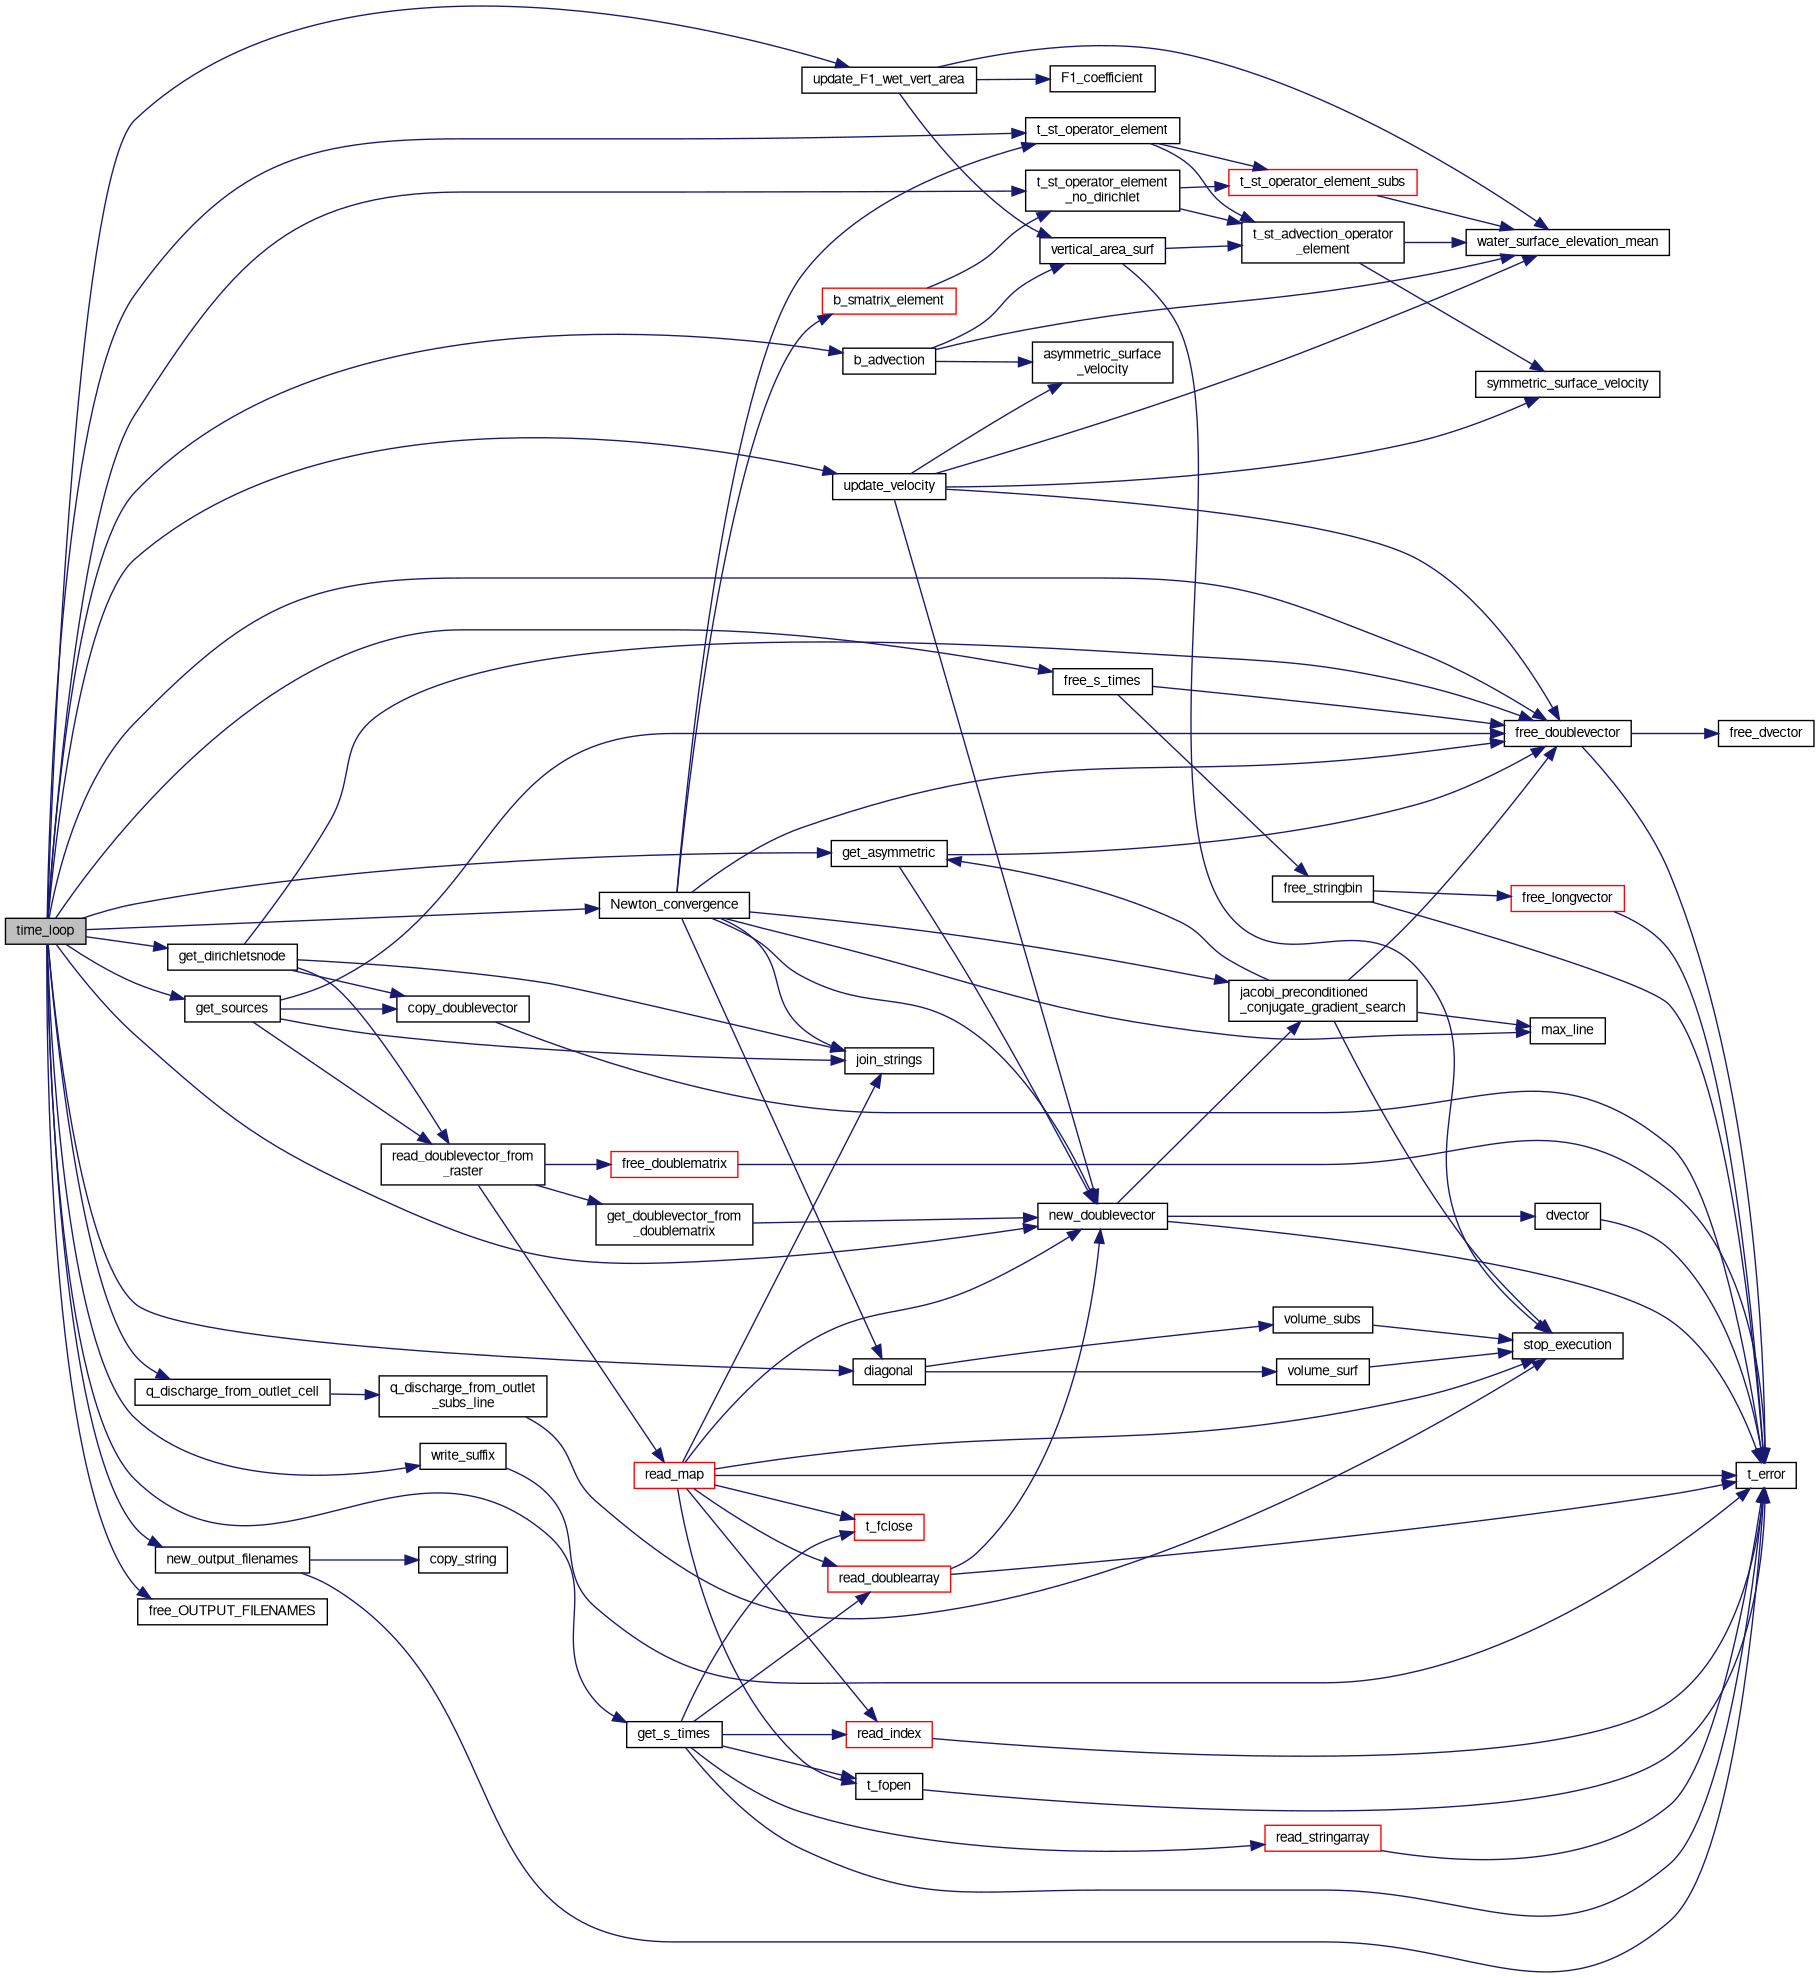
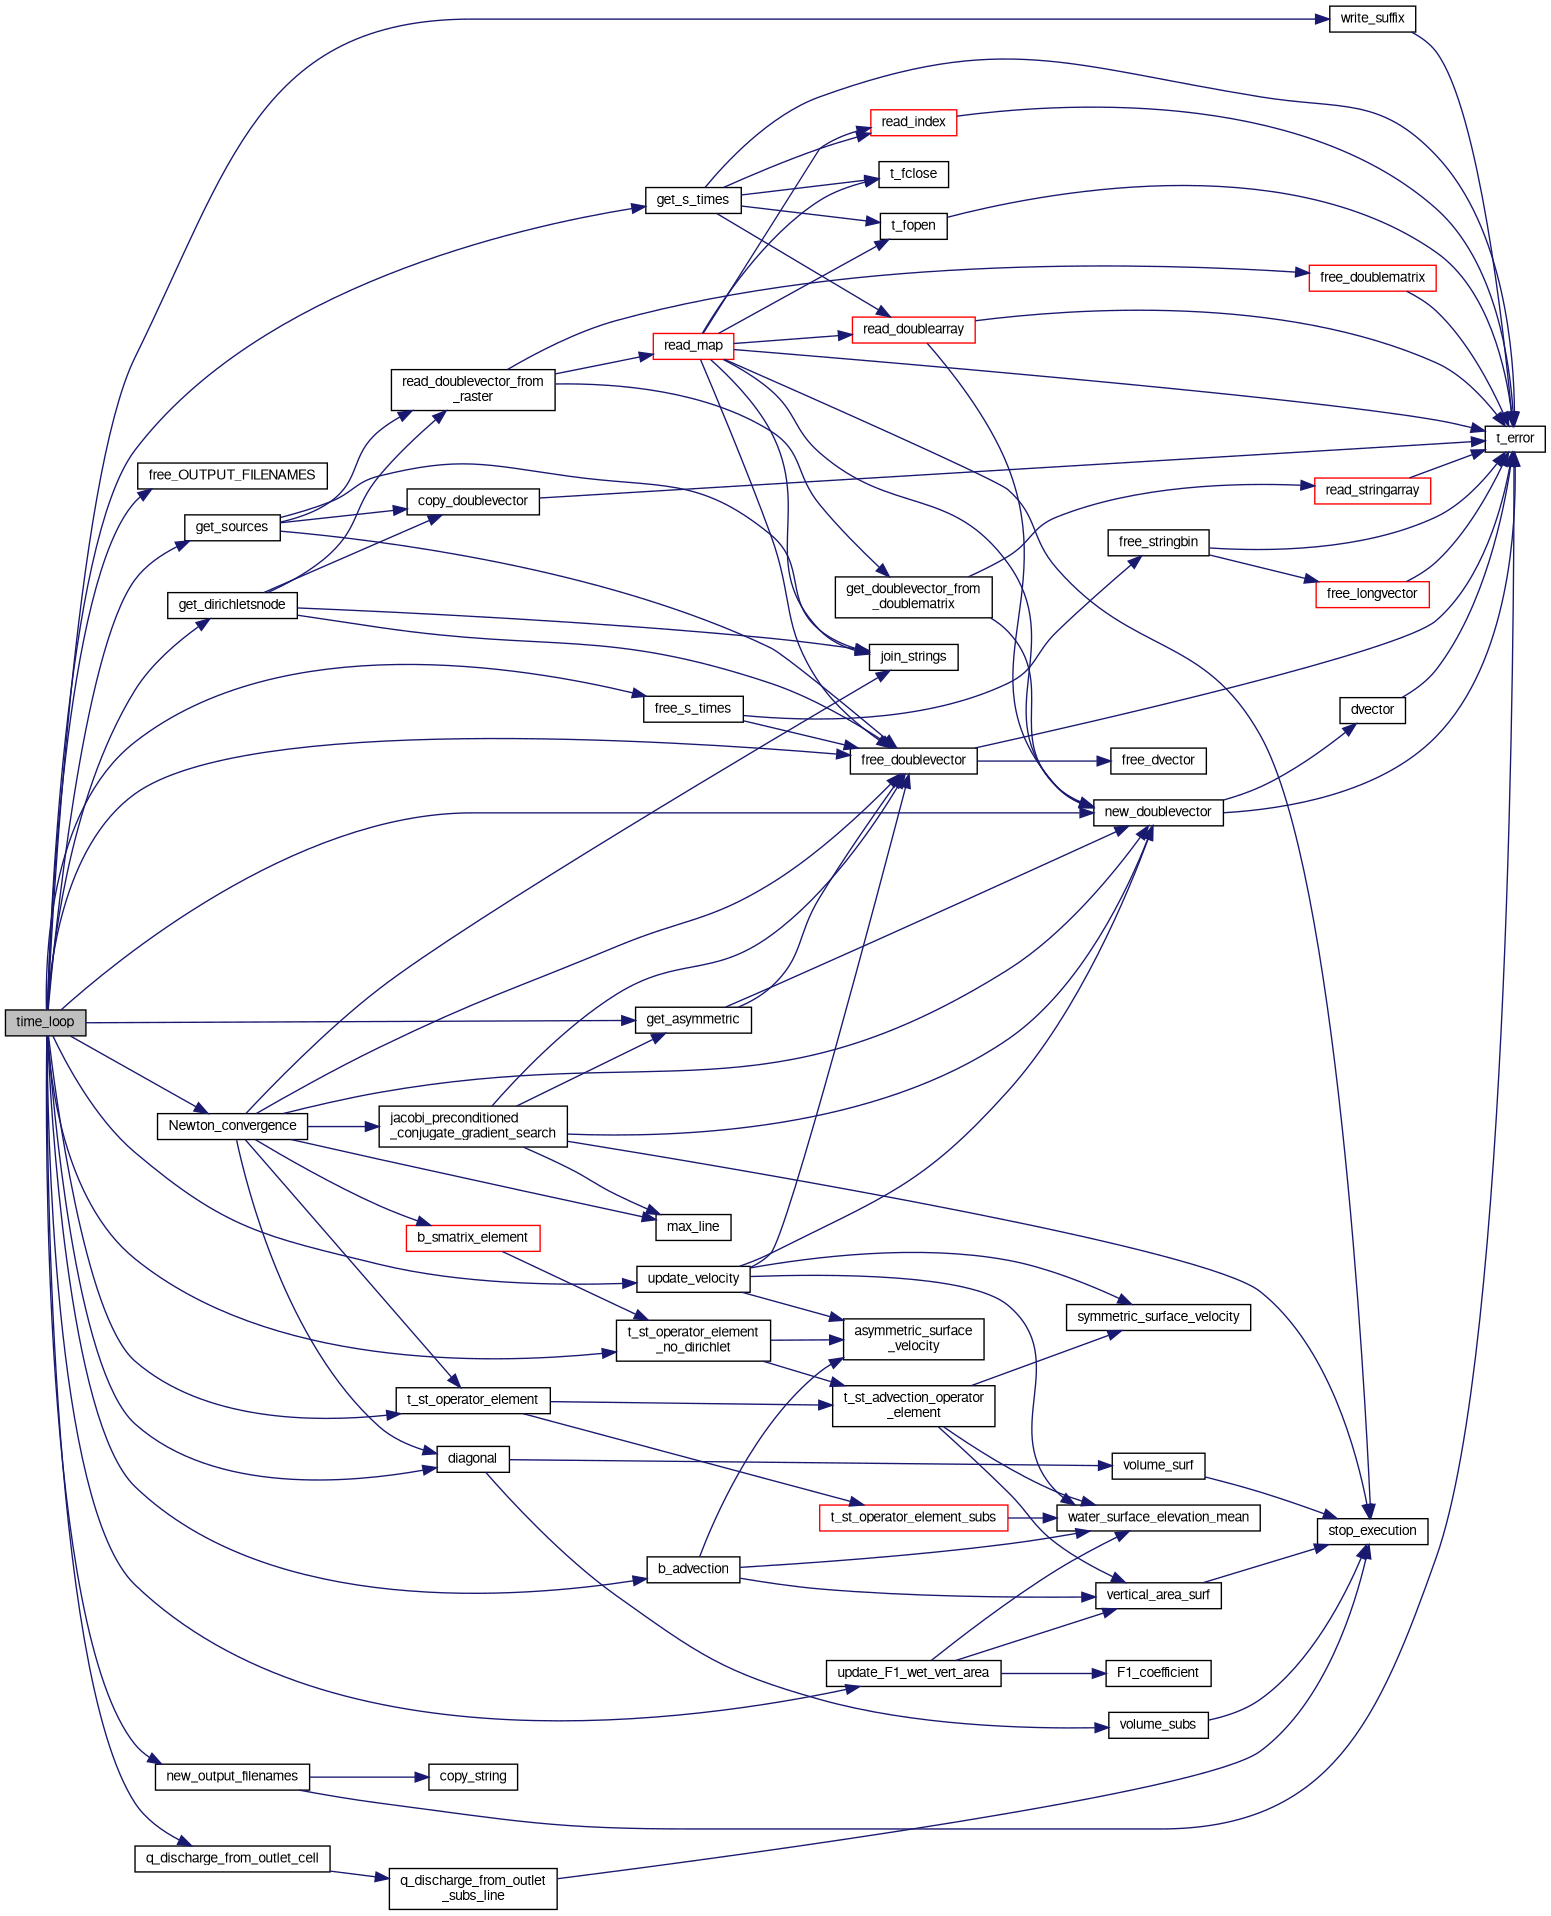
(1197, 187) -> (800, 1340)
(1197, 247) -> (1022, 1507)
none -> (778, 559)
(1200, 1122) -> (914, 1087)
(889, 1527) -> (914, 175)
(961, 1843) -> (1124, 497)
